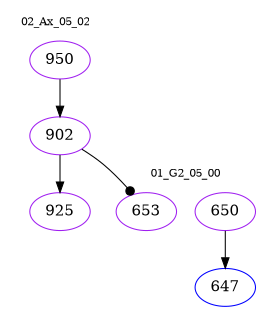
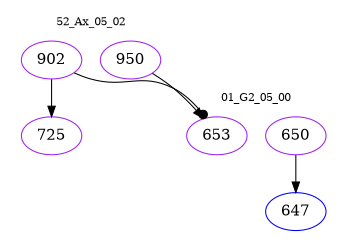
(56, 23) -> (91, 23)
(60, 93) -> (176, 90)
(60, 212) -> (52, 136)
